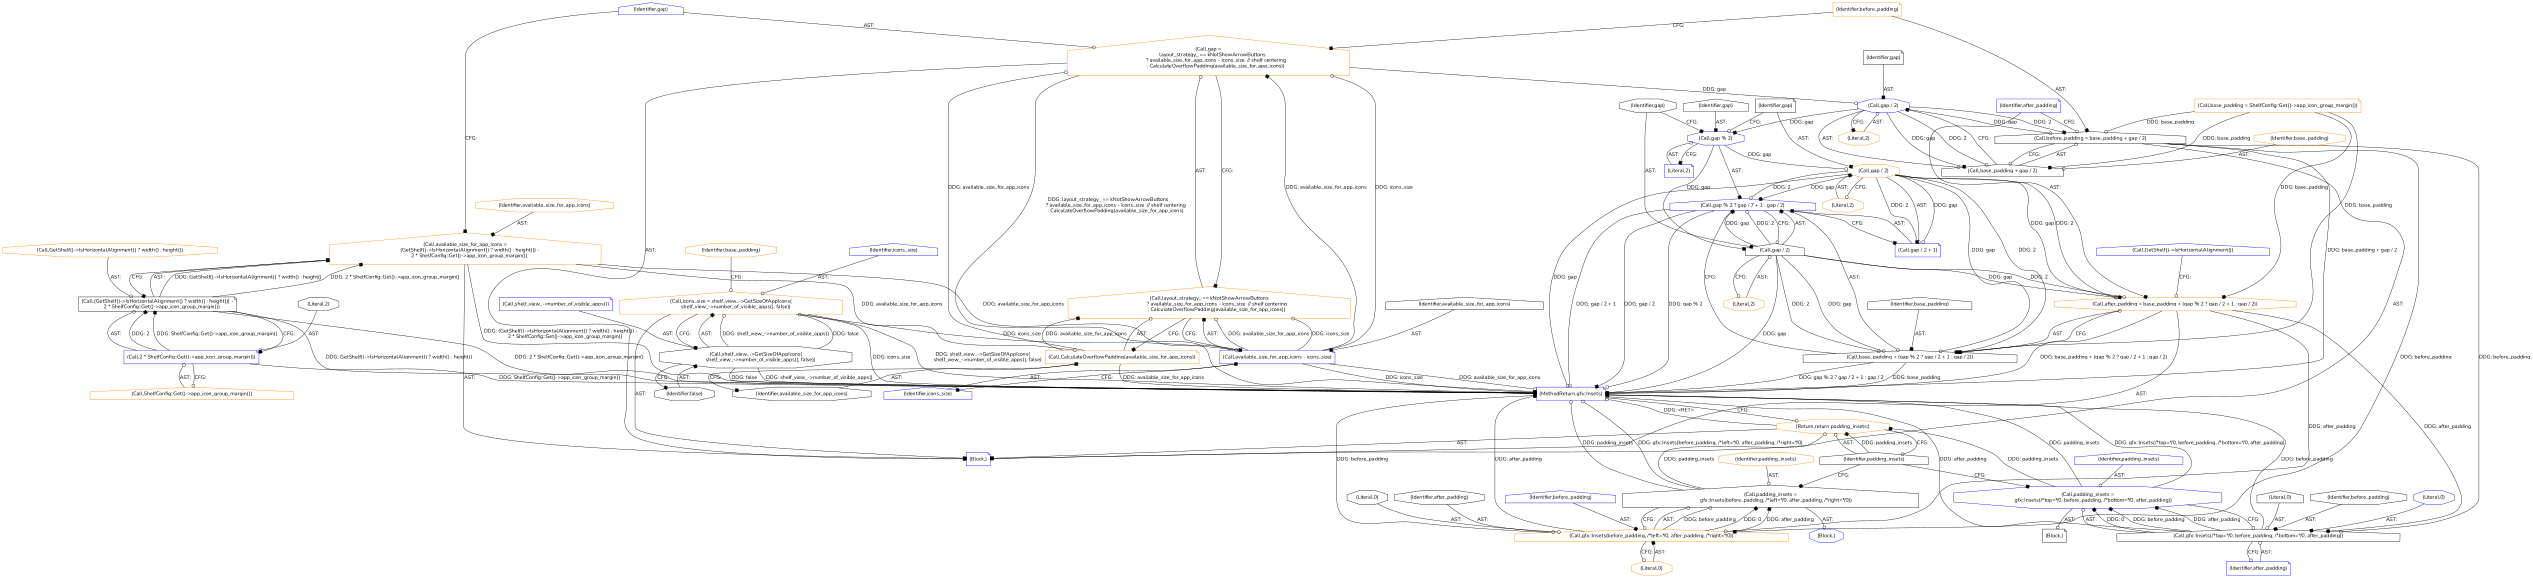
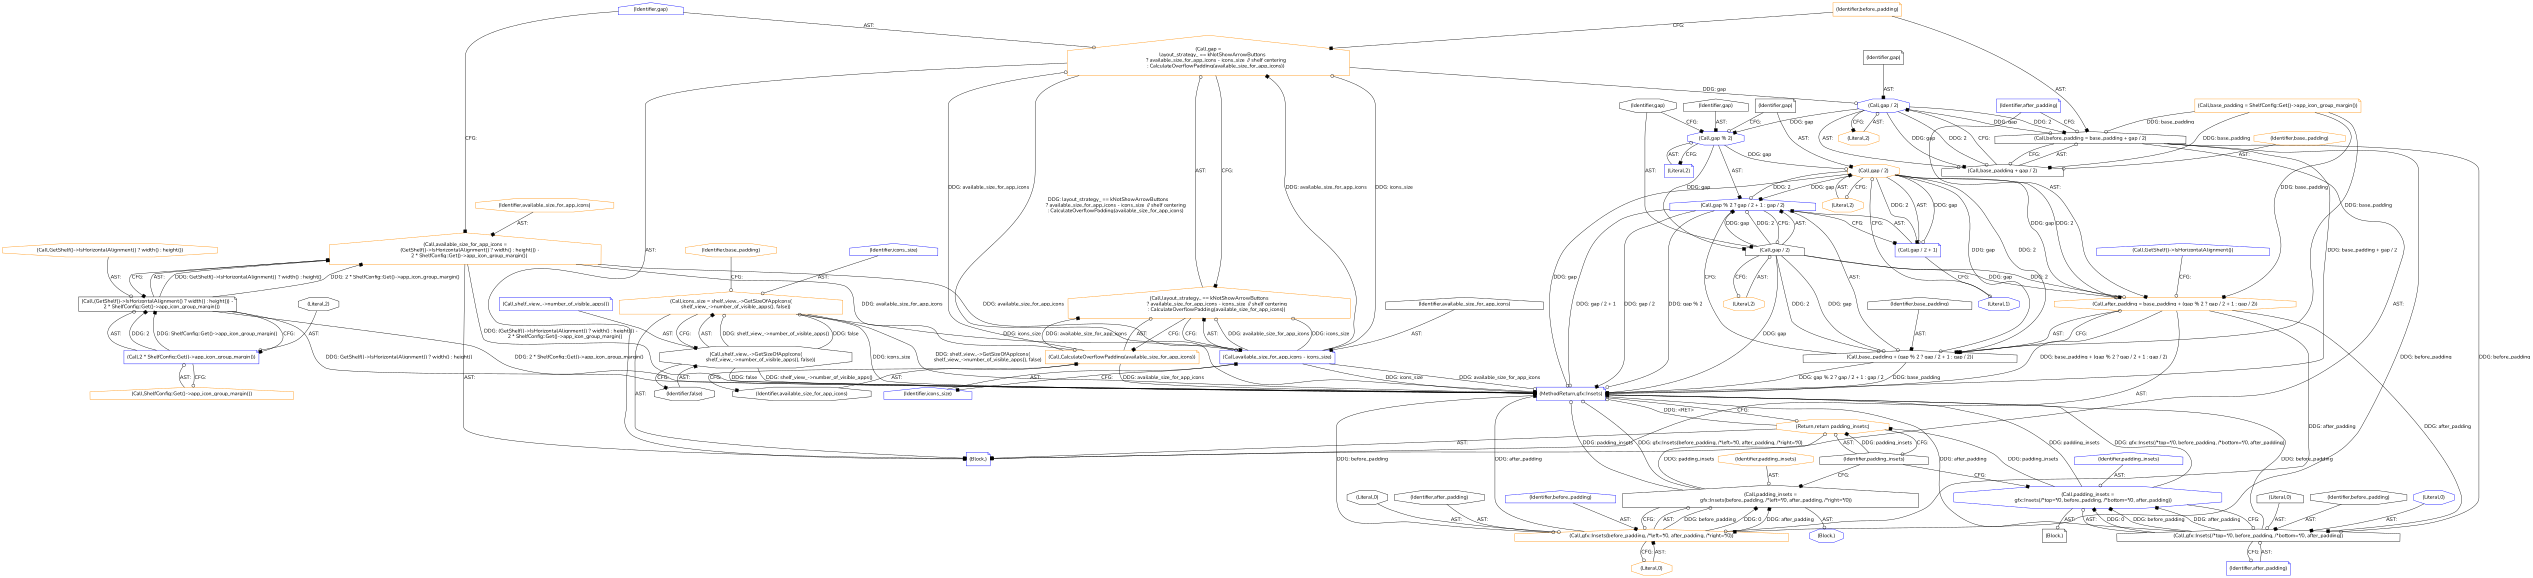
(1743, 205) -> (1743, 205)
none -> (1999, 304)
(666, 383) -> none
